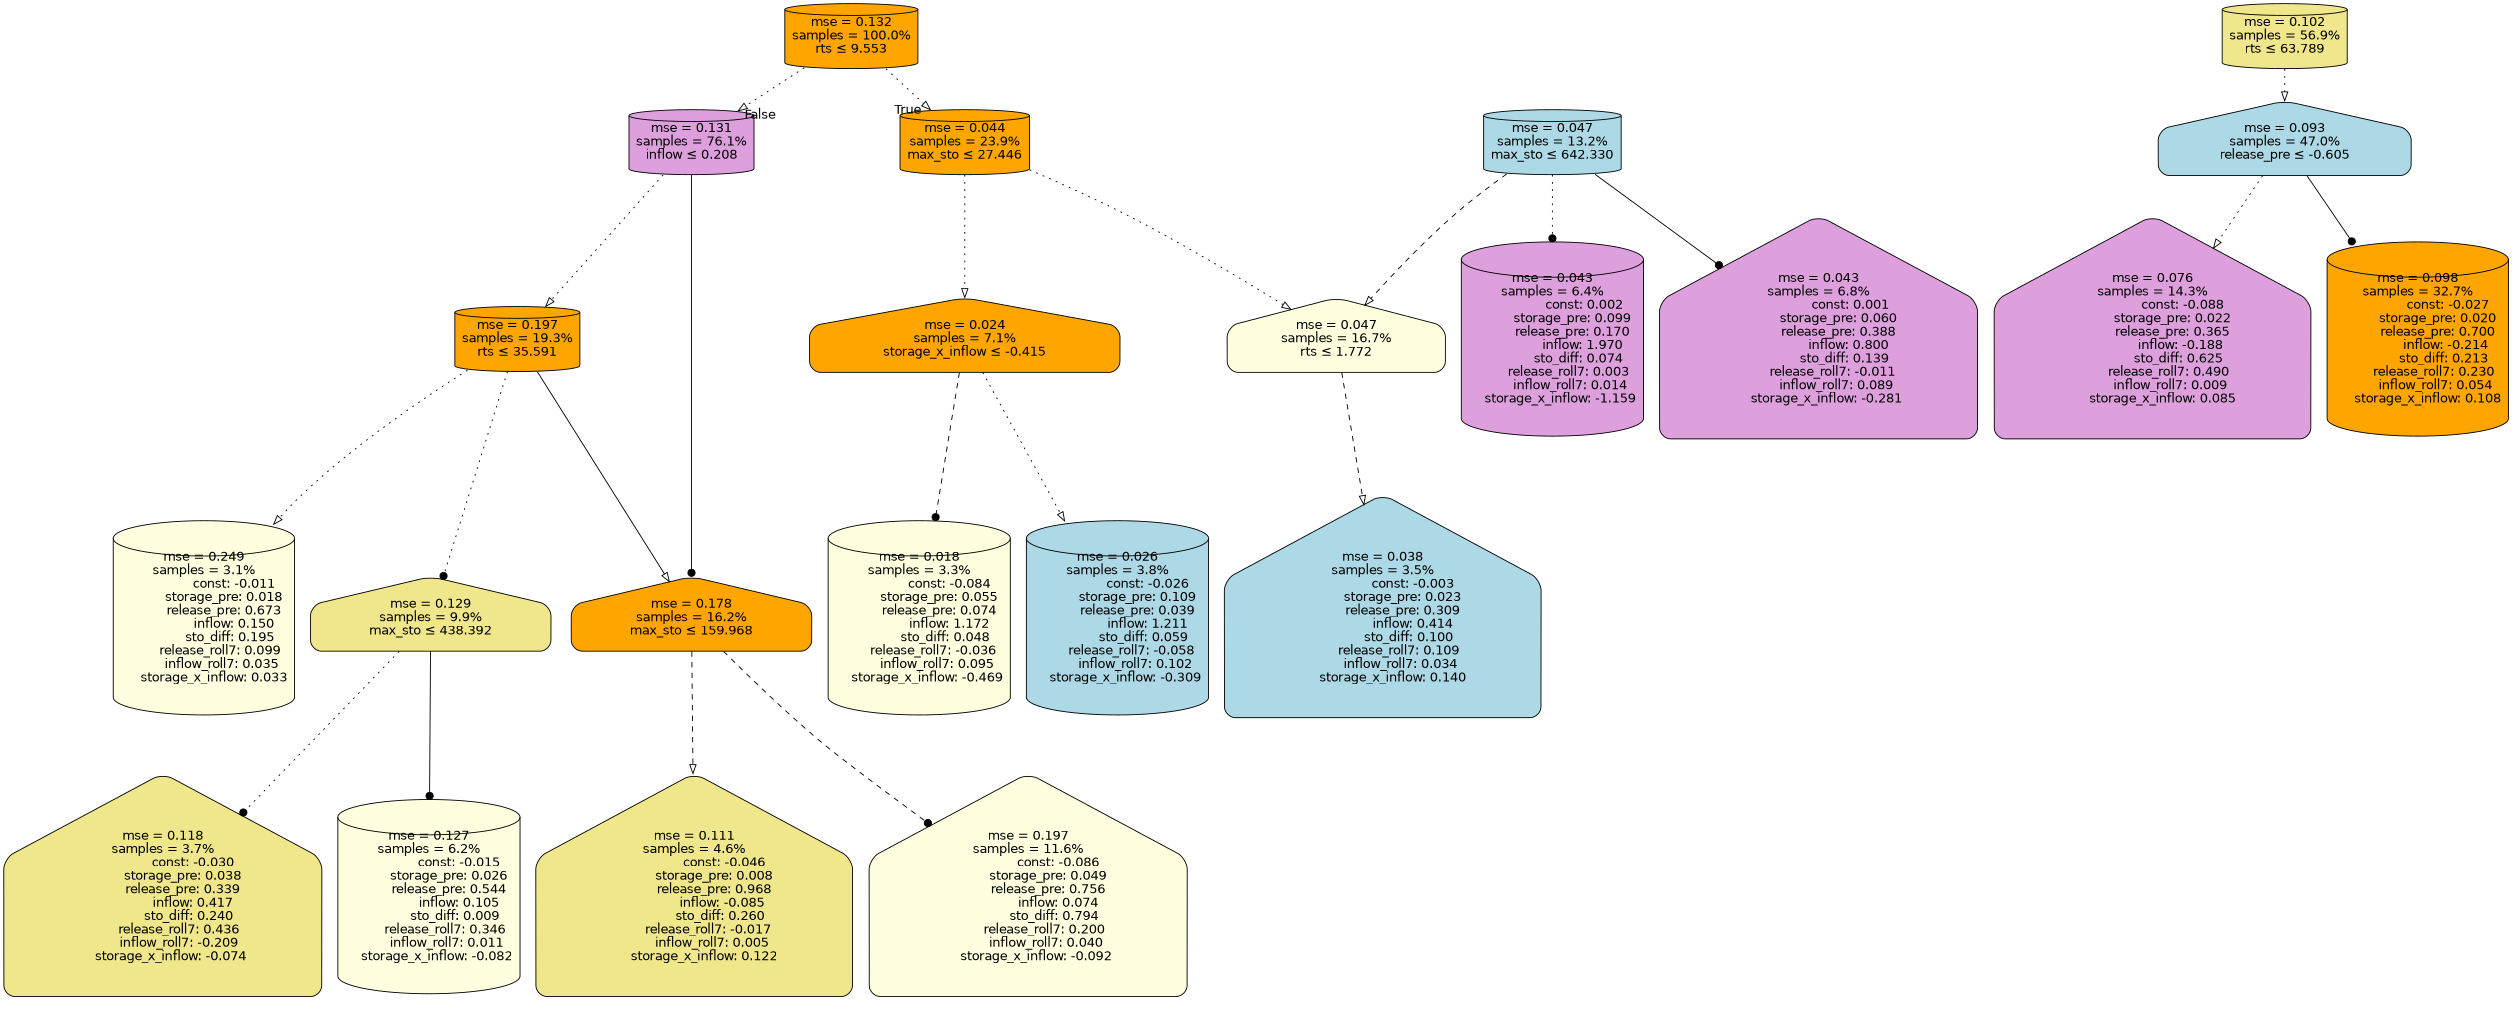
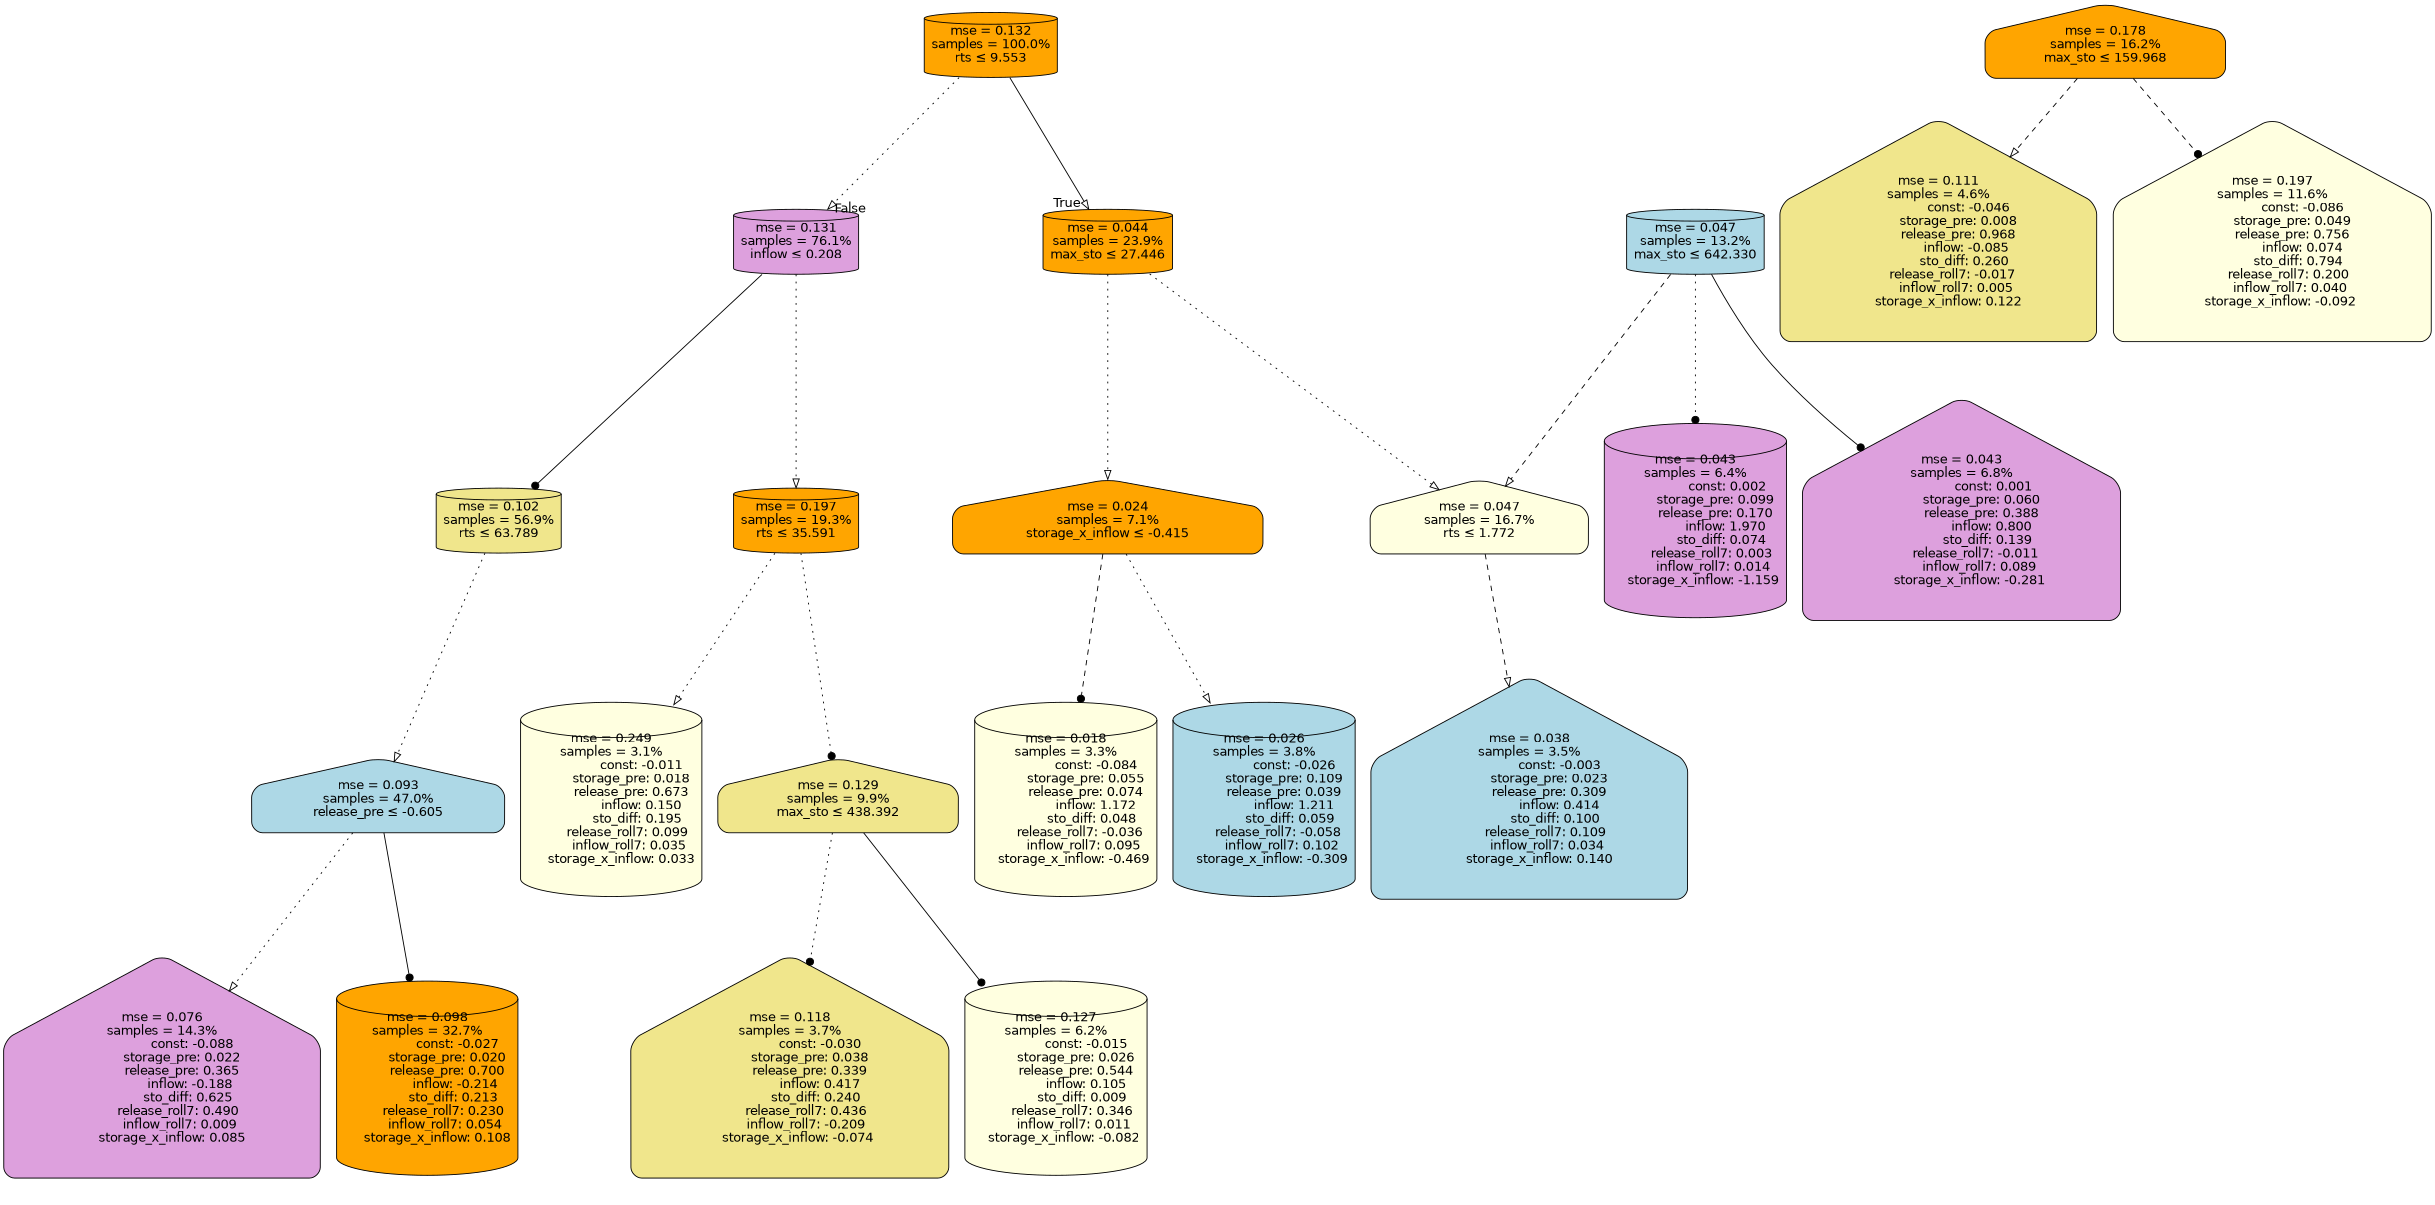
(905, 86) -> (1047, 139)
(691, 372) -> (650, 379)
(601, 473) -> none
